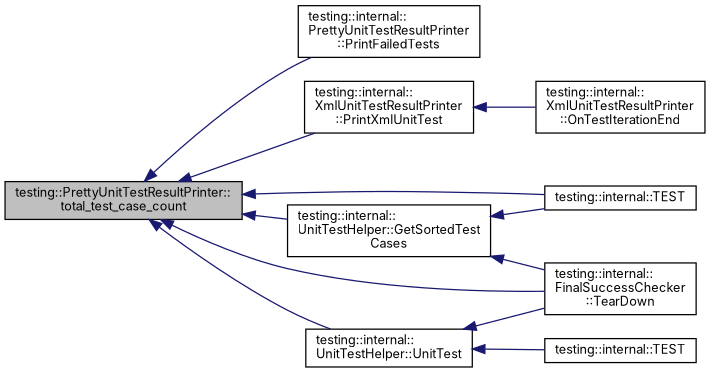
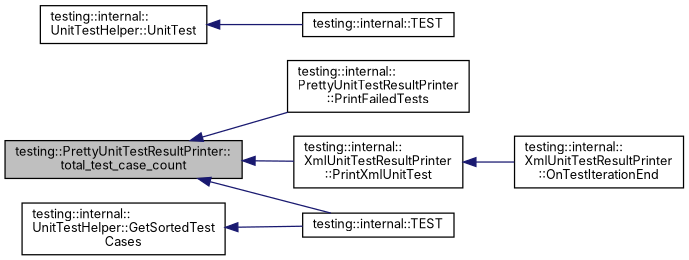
(271, 217) -> none
(242, 284) -> none
(620, 289) -> none
